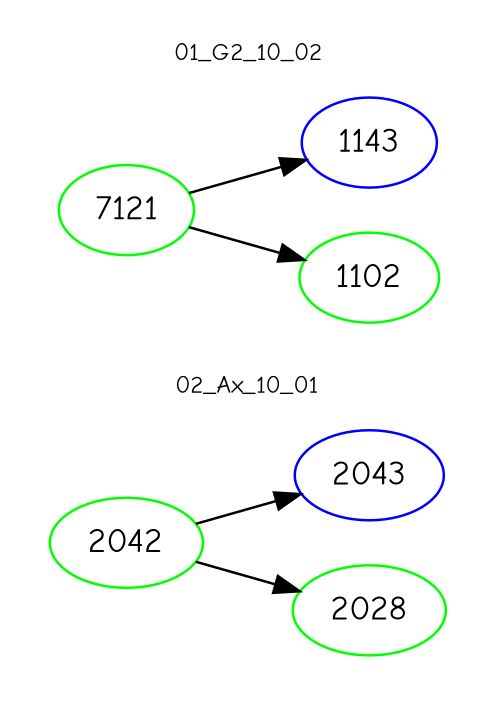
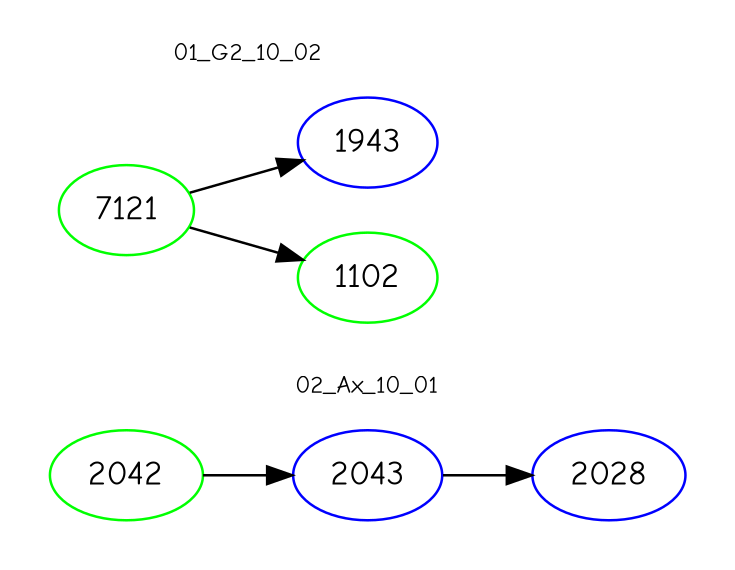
(369, 143) -> (368, 143)
(235, 573) -> (475, 475)
(369, 610) -> (609, 475)
